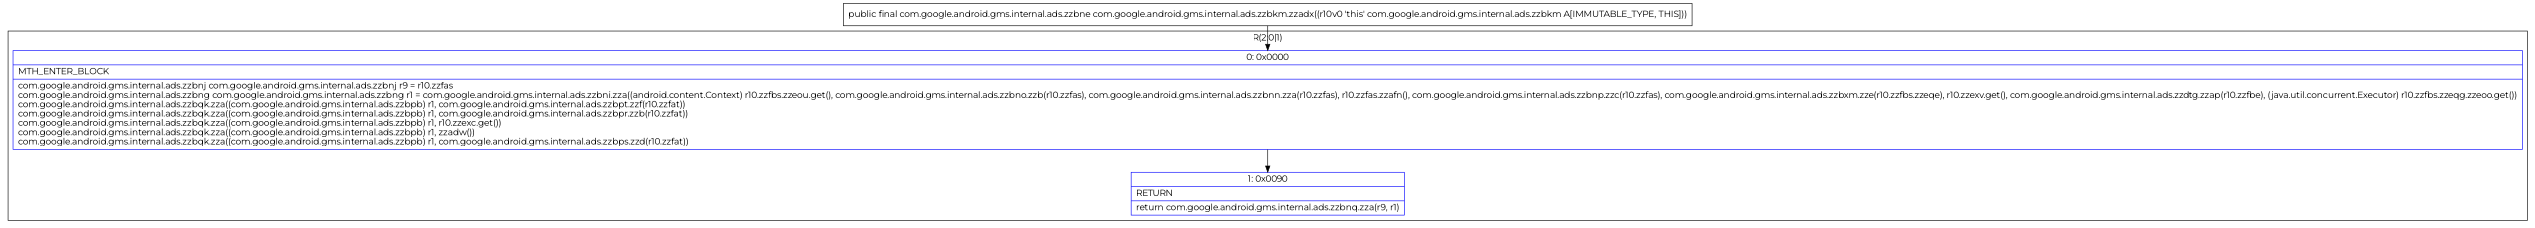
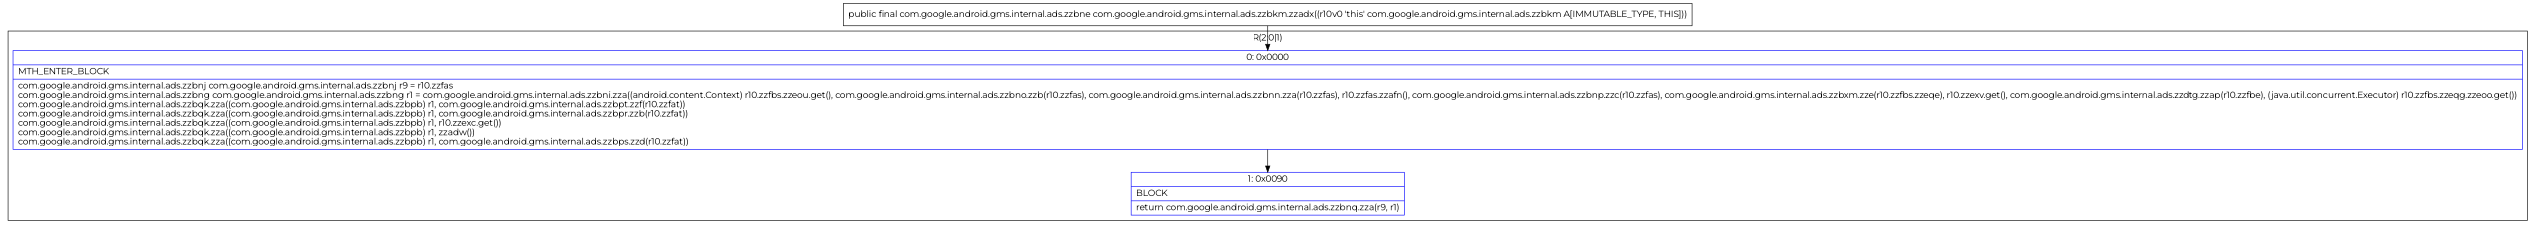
(1154, 193) -> (1152, 193)
